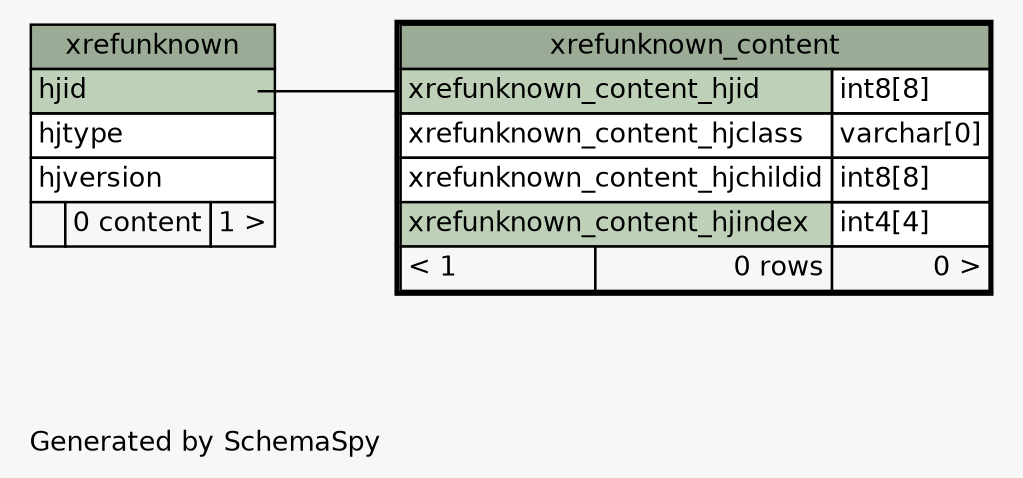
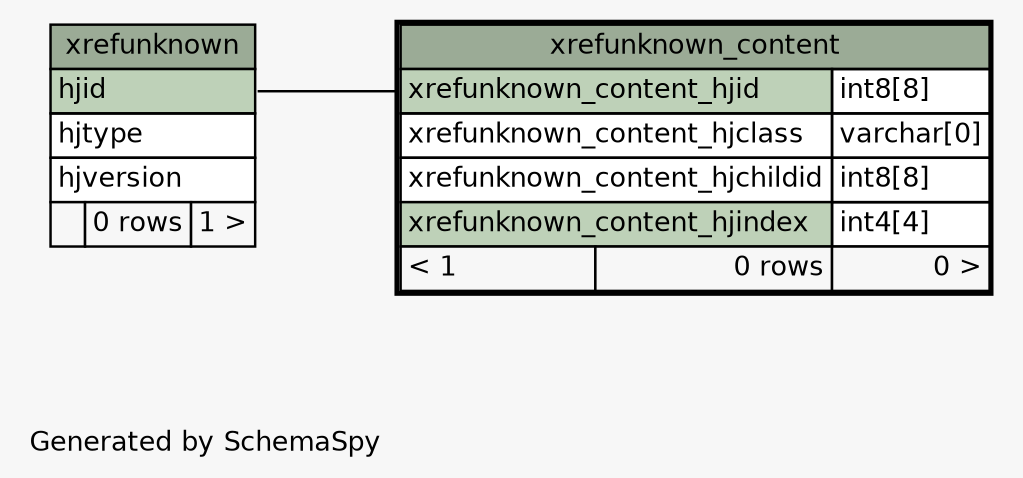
(138, 223) -> (138, 223)
